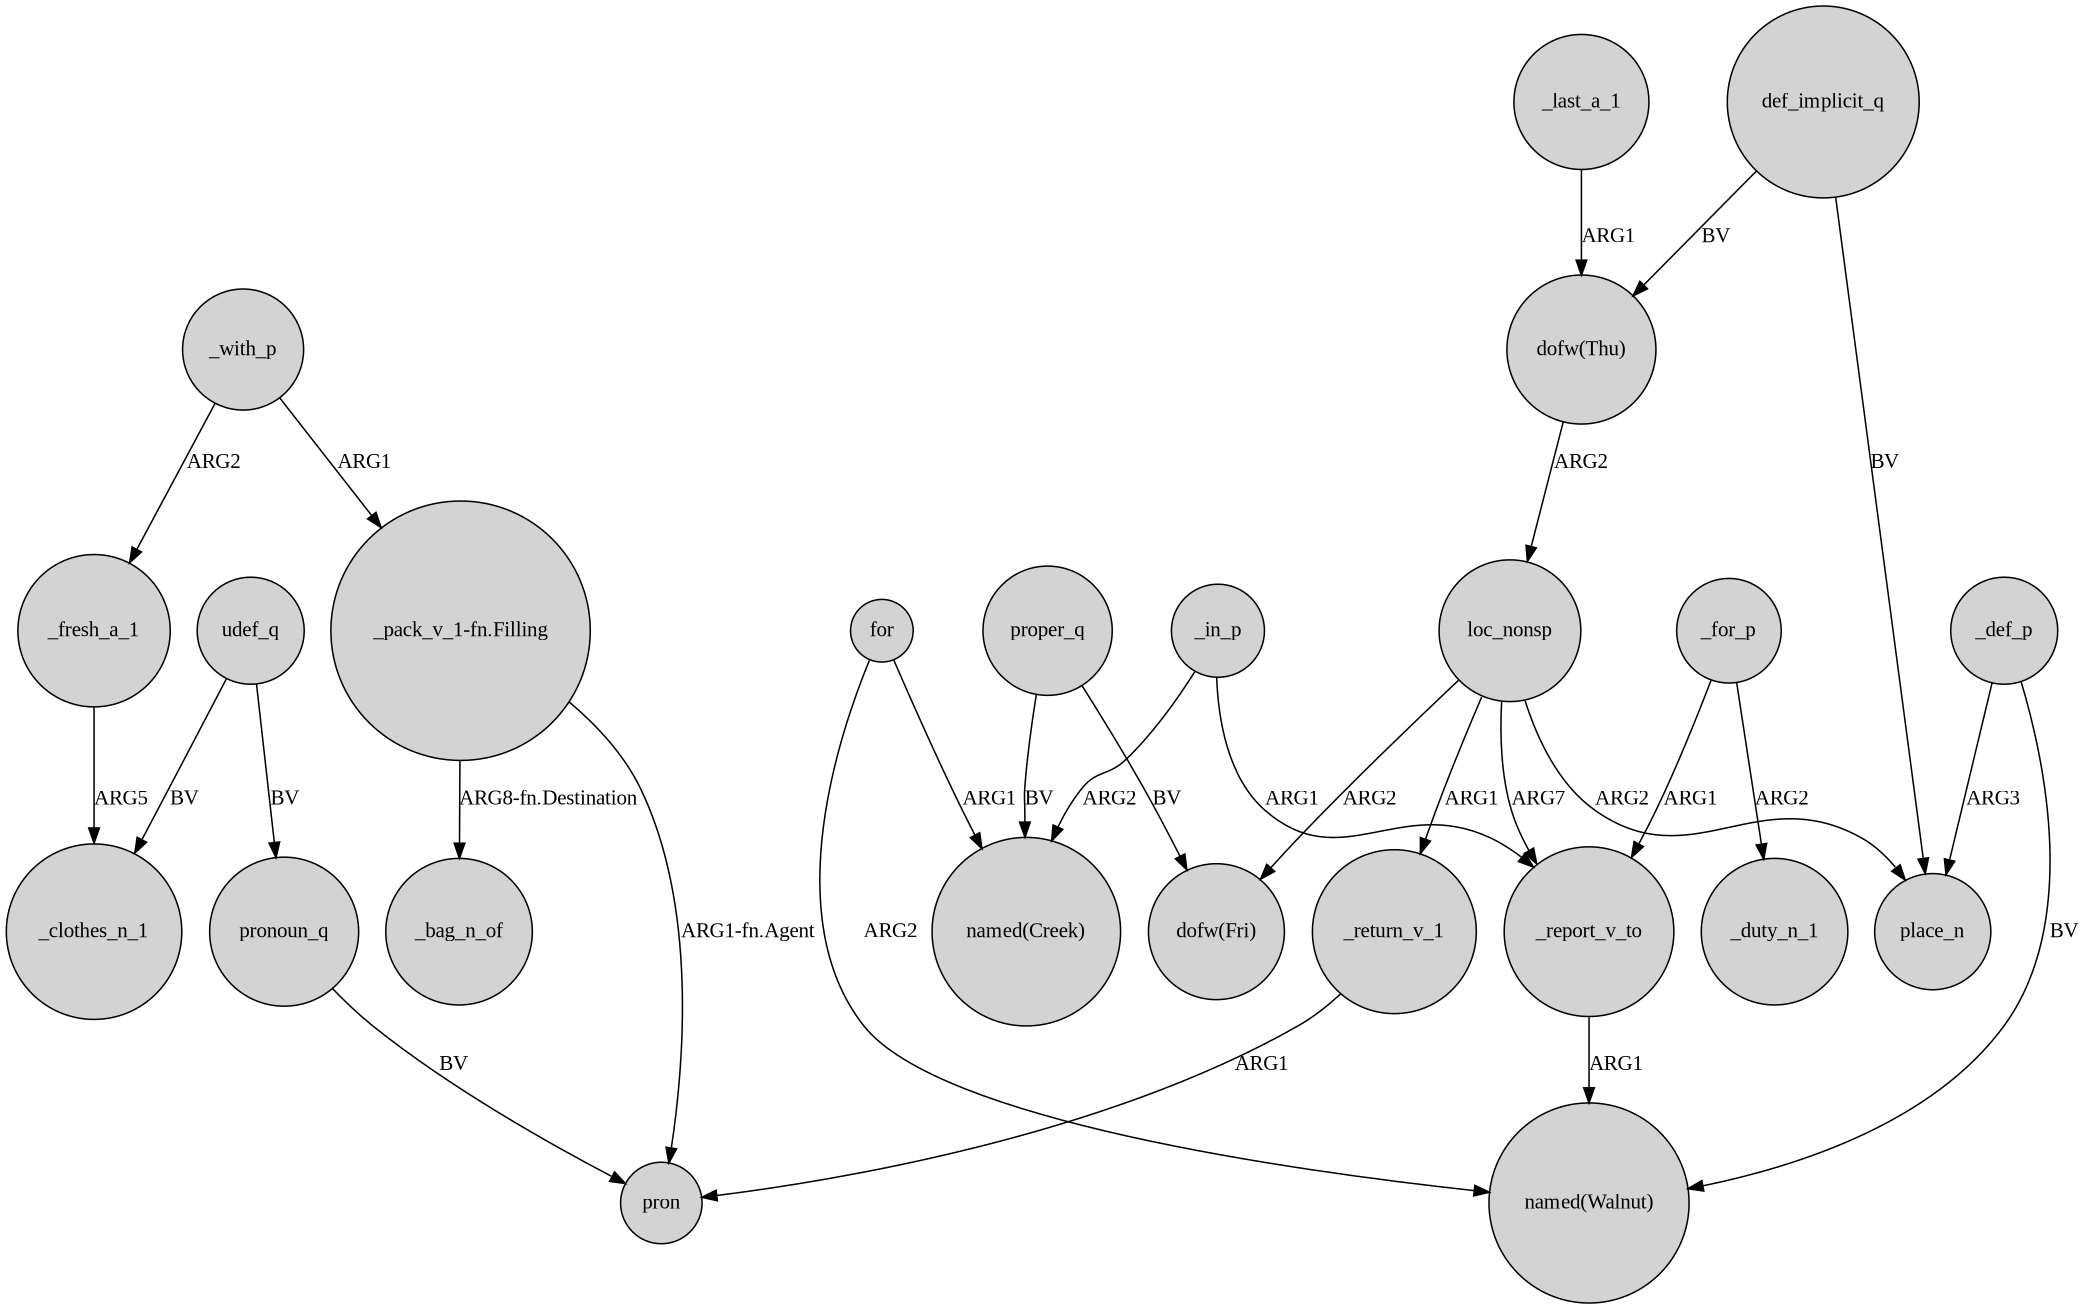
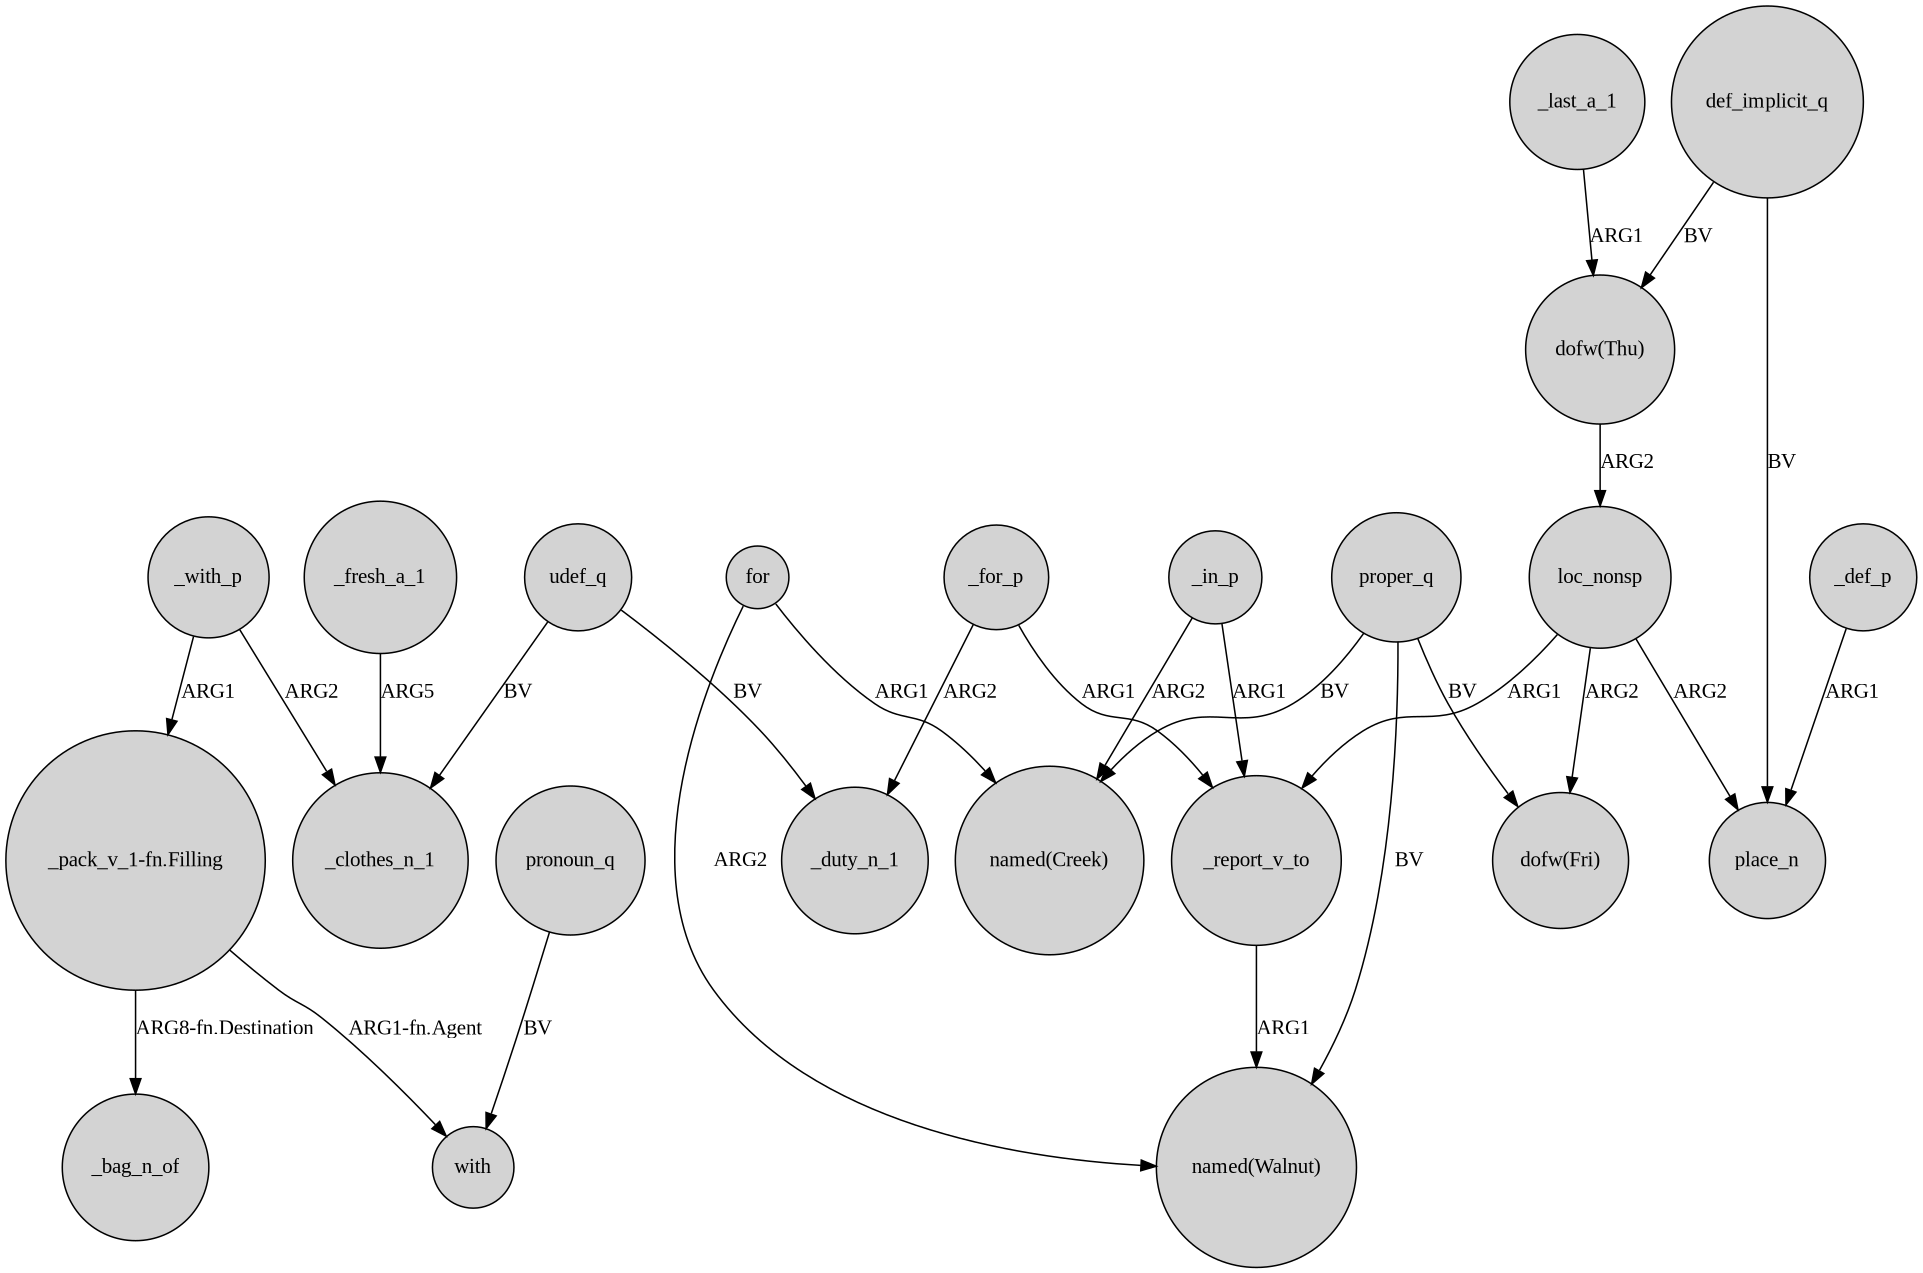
(176, 476) -> (283, 700)
(265, 763) -> (720, 691)
(1539, 799) -> (1535, 692)
(1994, 799) -> (1853, 692)
(1394, 932) -> none
(2006, 1023) -> (1383, 861)
(661, 1203) -> (473, 1167)
